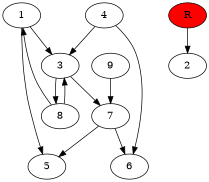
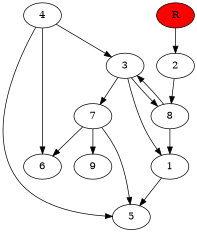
(39, 38) -> (139, 115)
(111, 88) -> (93, 138)
none -> (173, 88)
none -> (6, 150)
